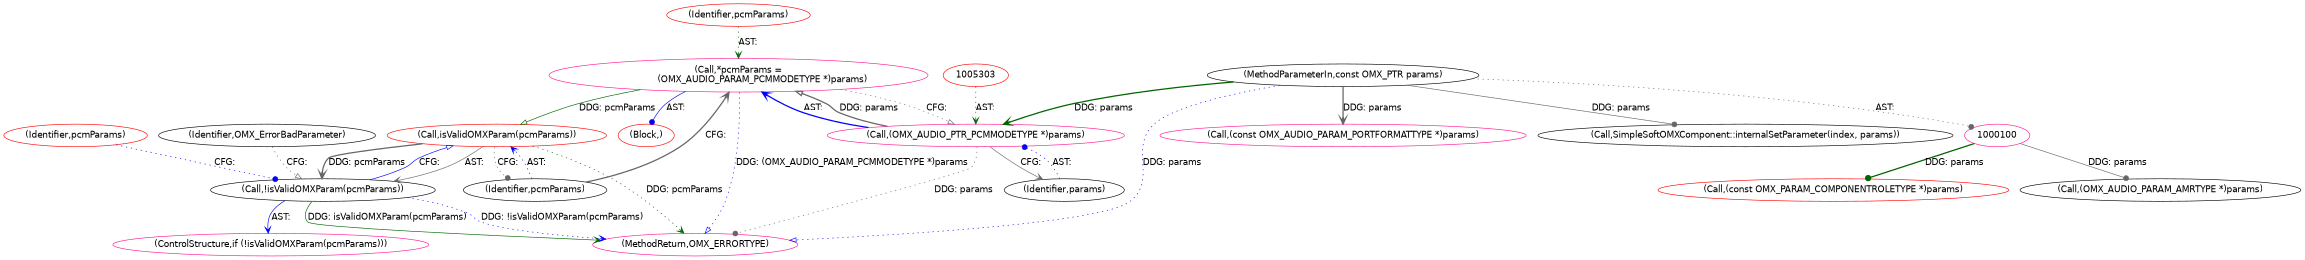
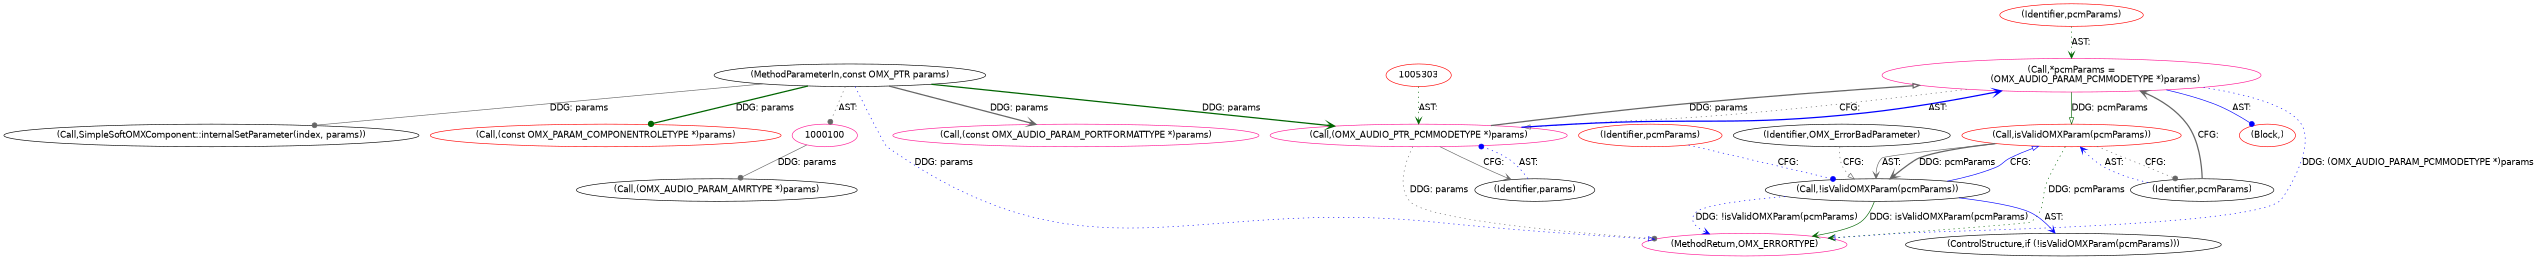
(1922, 160) -> (731, 105)
(271, 245) -> (2063, 245)
